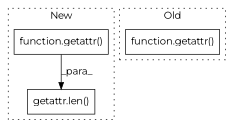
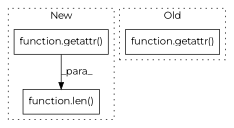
(61, 102) -> (61, 102)
